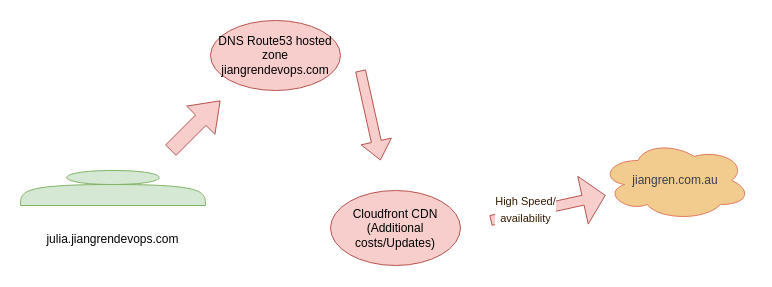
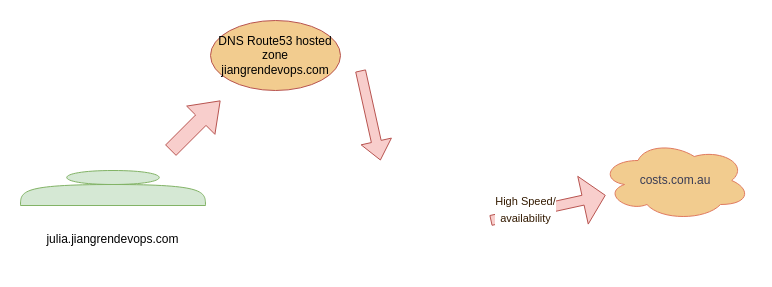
(276, 56) -> (276, 56)
(676, 181) -> (676, 181)
(396, 228) -> none
